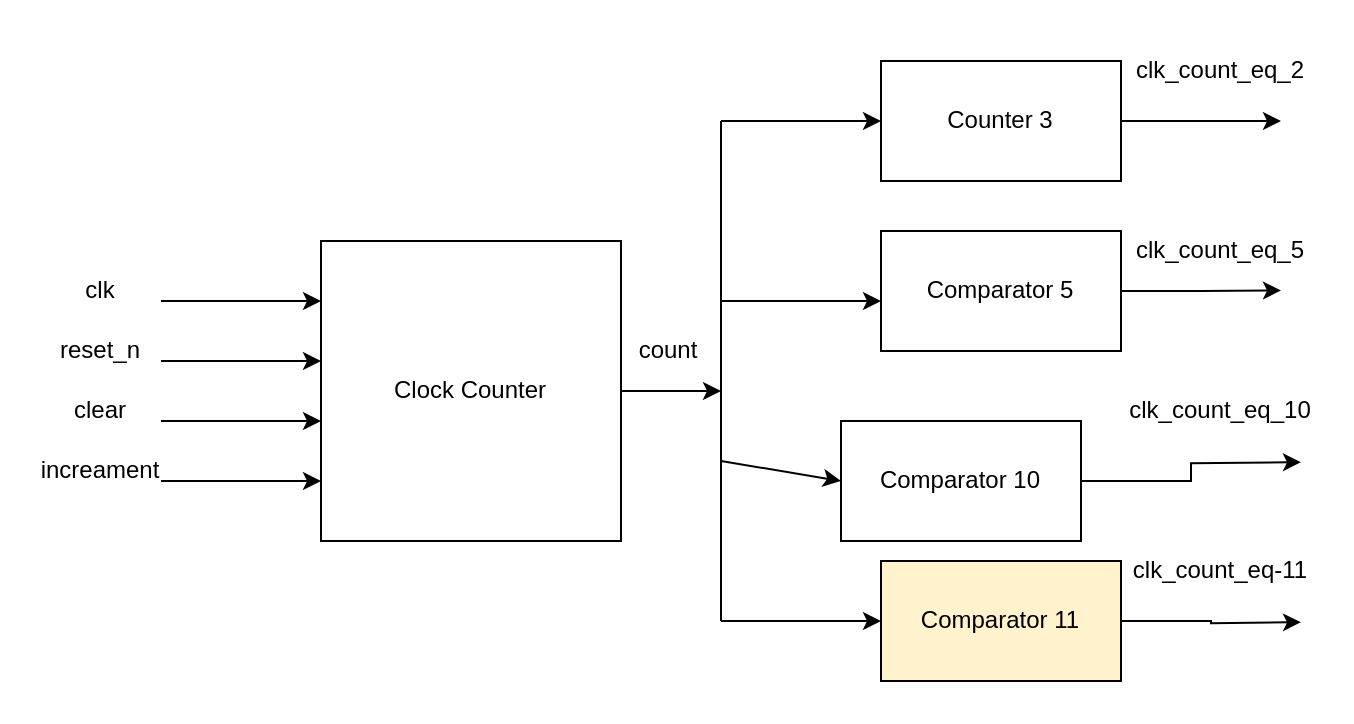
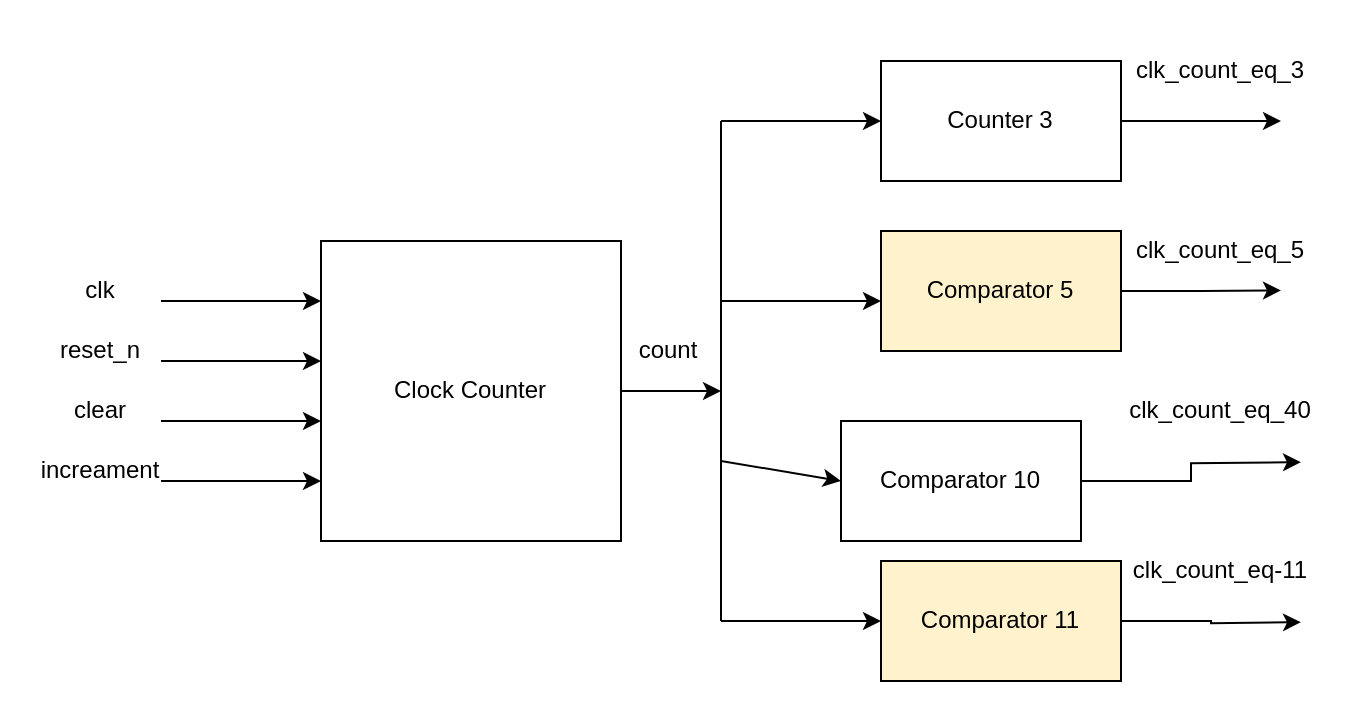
(1221, 71) -> (1221, 71)
(1001, 291) -> (1001, 291)
(1221, 411) -> (1221, 411)
